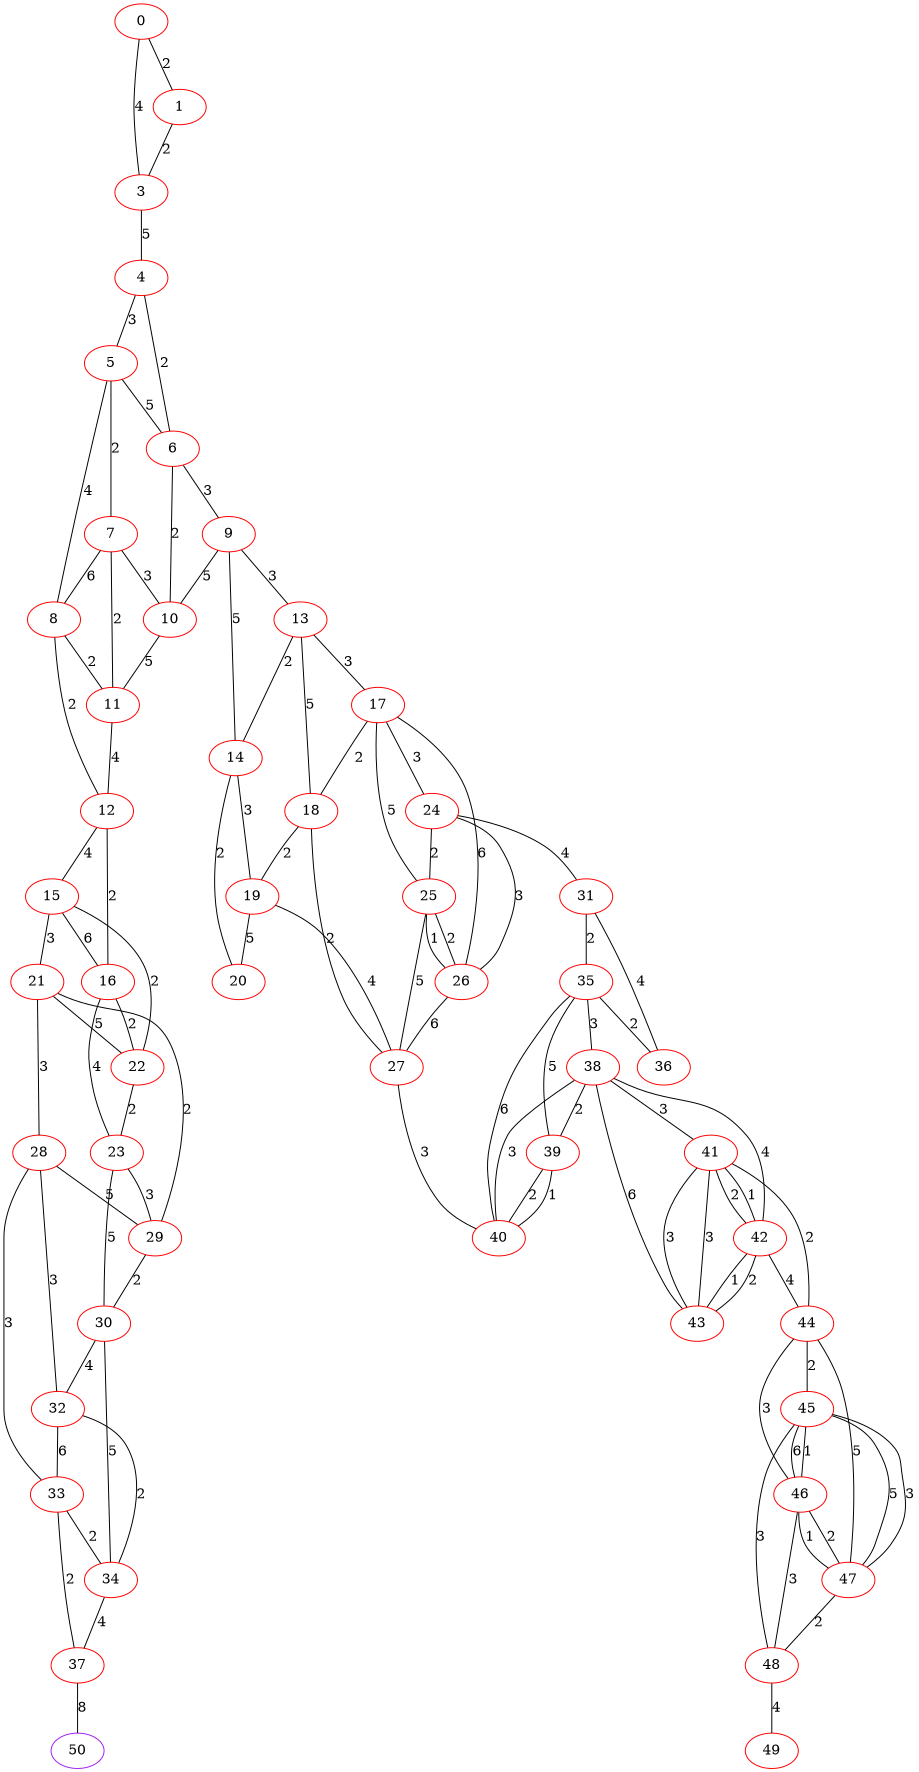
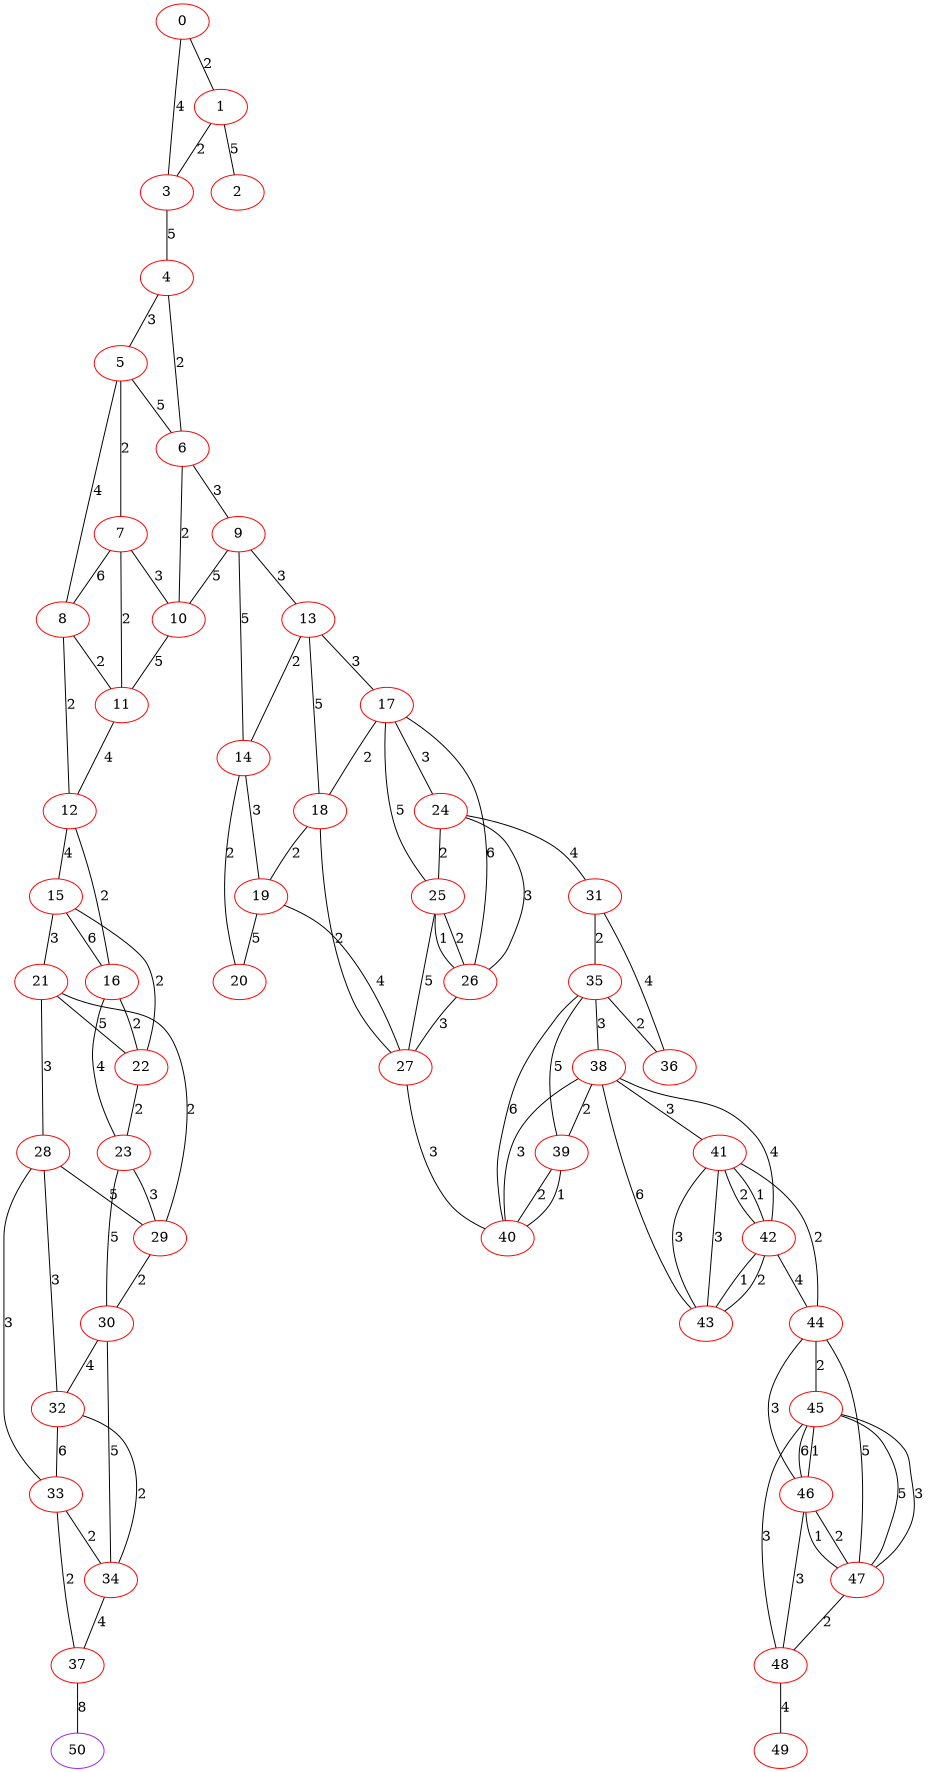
none -> (238, 192)
(435, 1025) -> (444, 1025)
